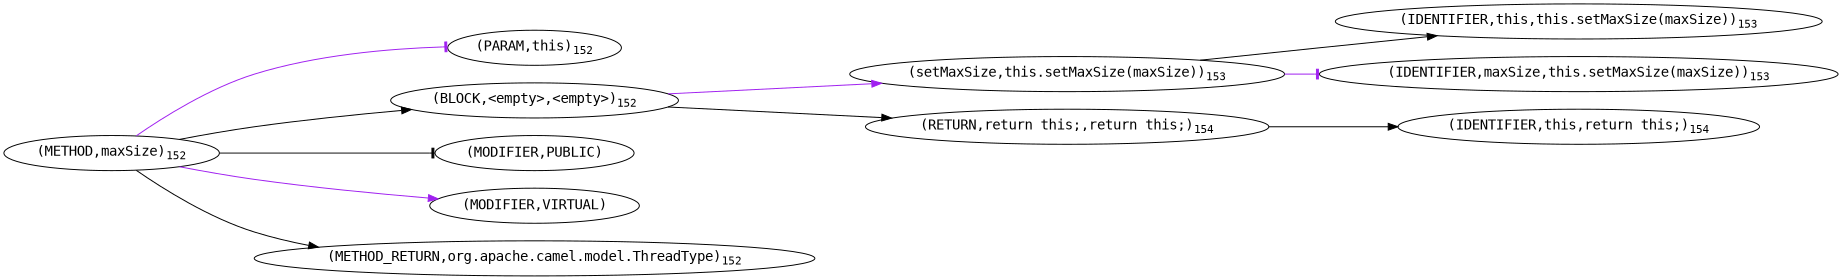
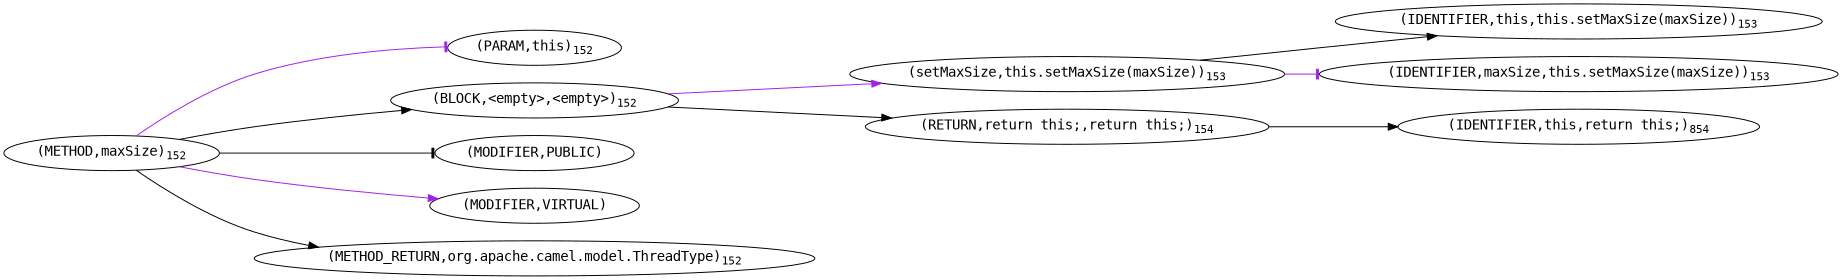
(1700, 125) -> (1700, 125)
